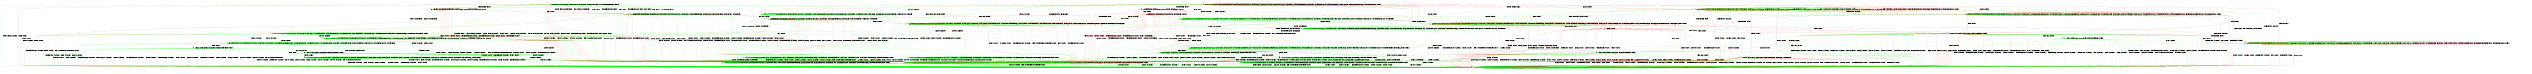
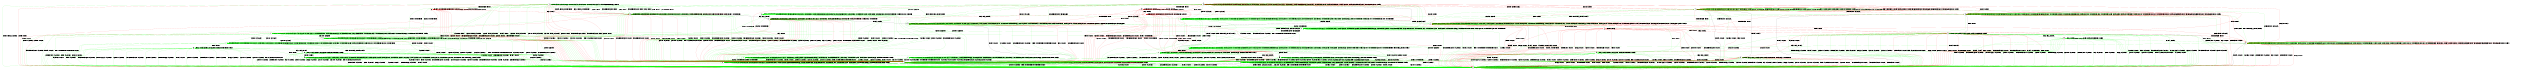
(1206, 36) -> (1206, 36)
(286, 41) -> (286, 41)
(1393, 60) -> (1393, 60)
